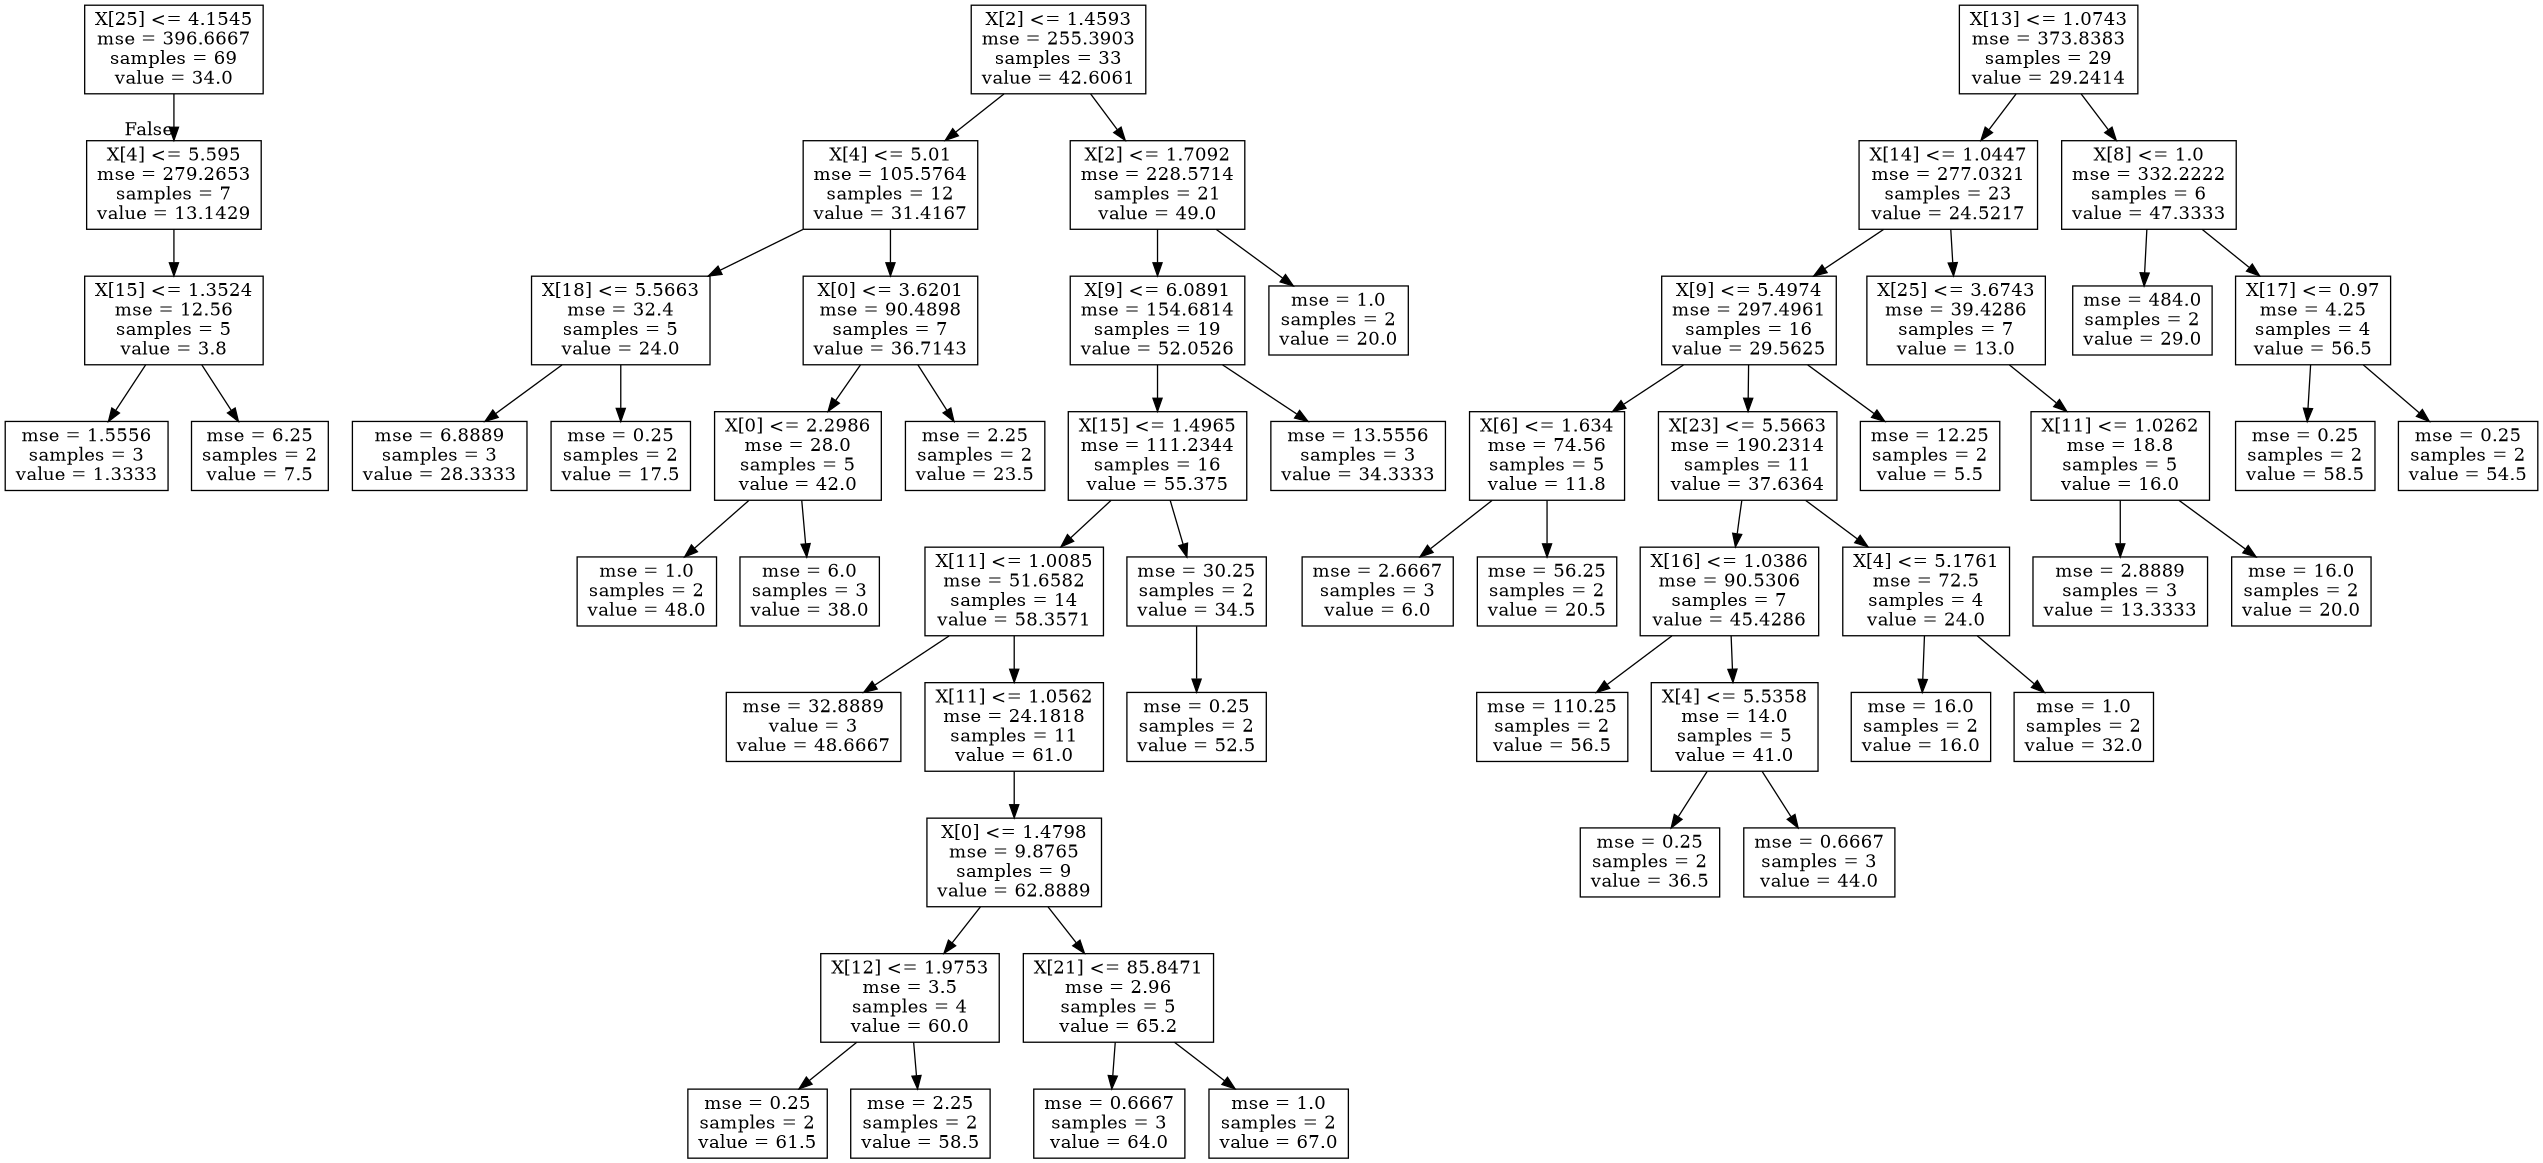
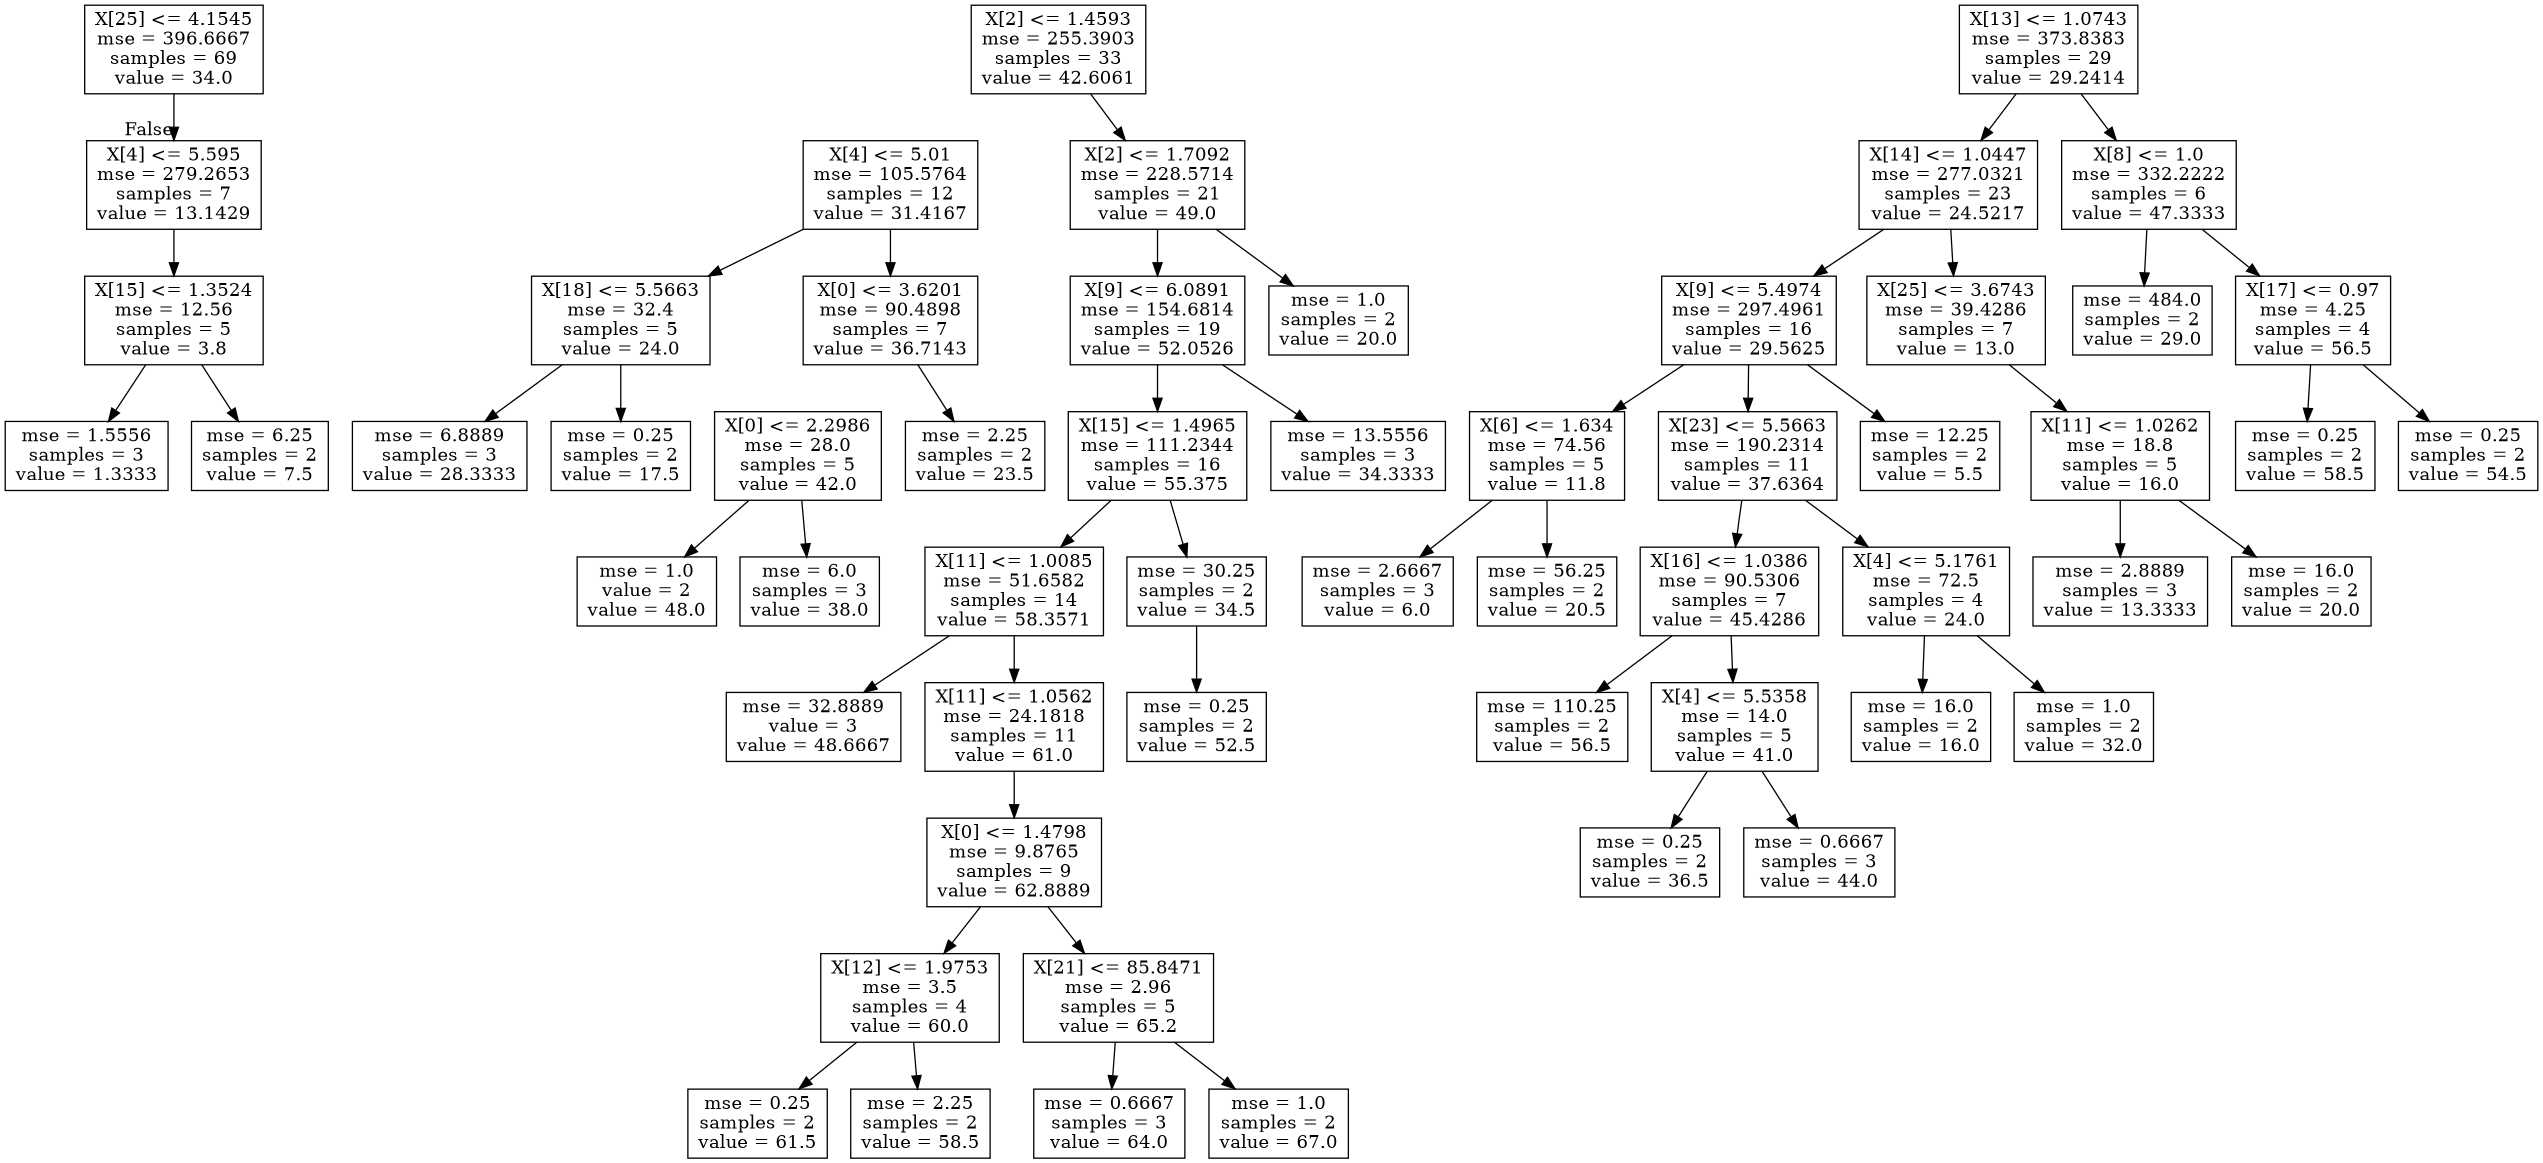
(980, 113) -> none
(848, 383) -> none
(647, 591) -> (647, 591)
